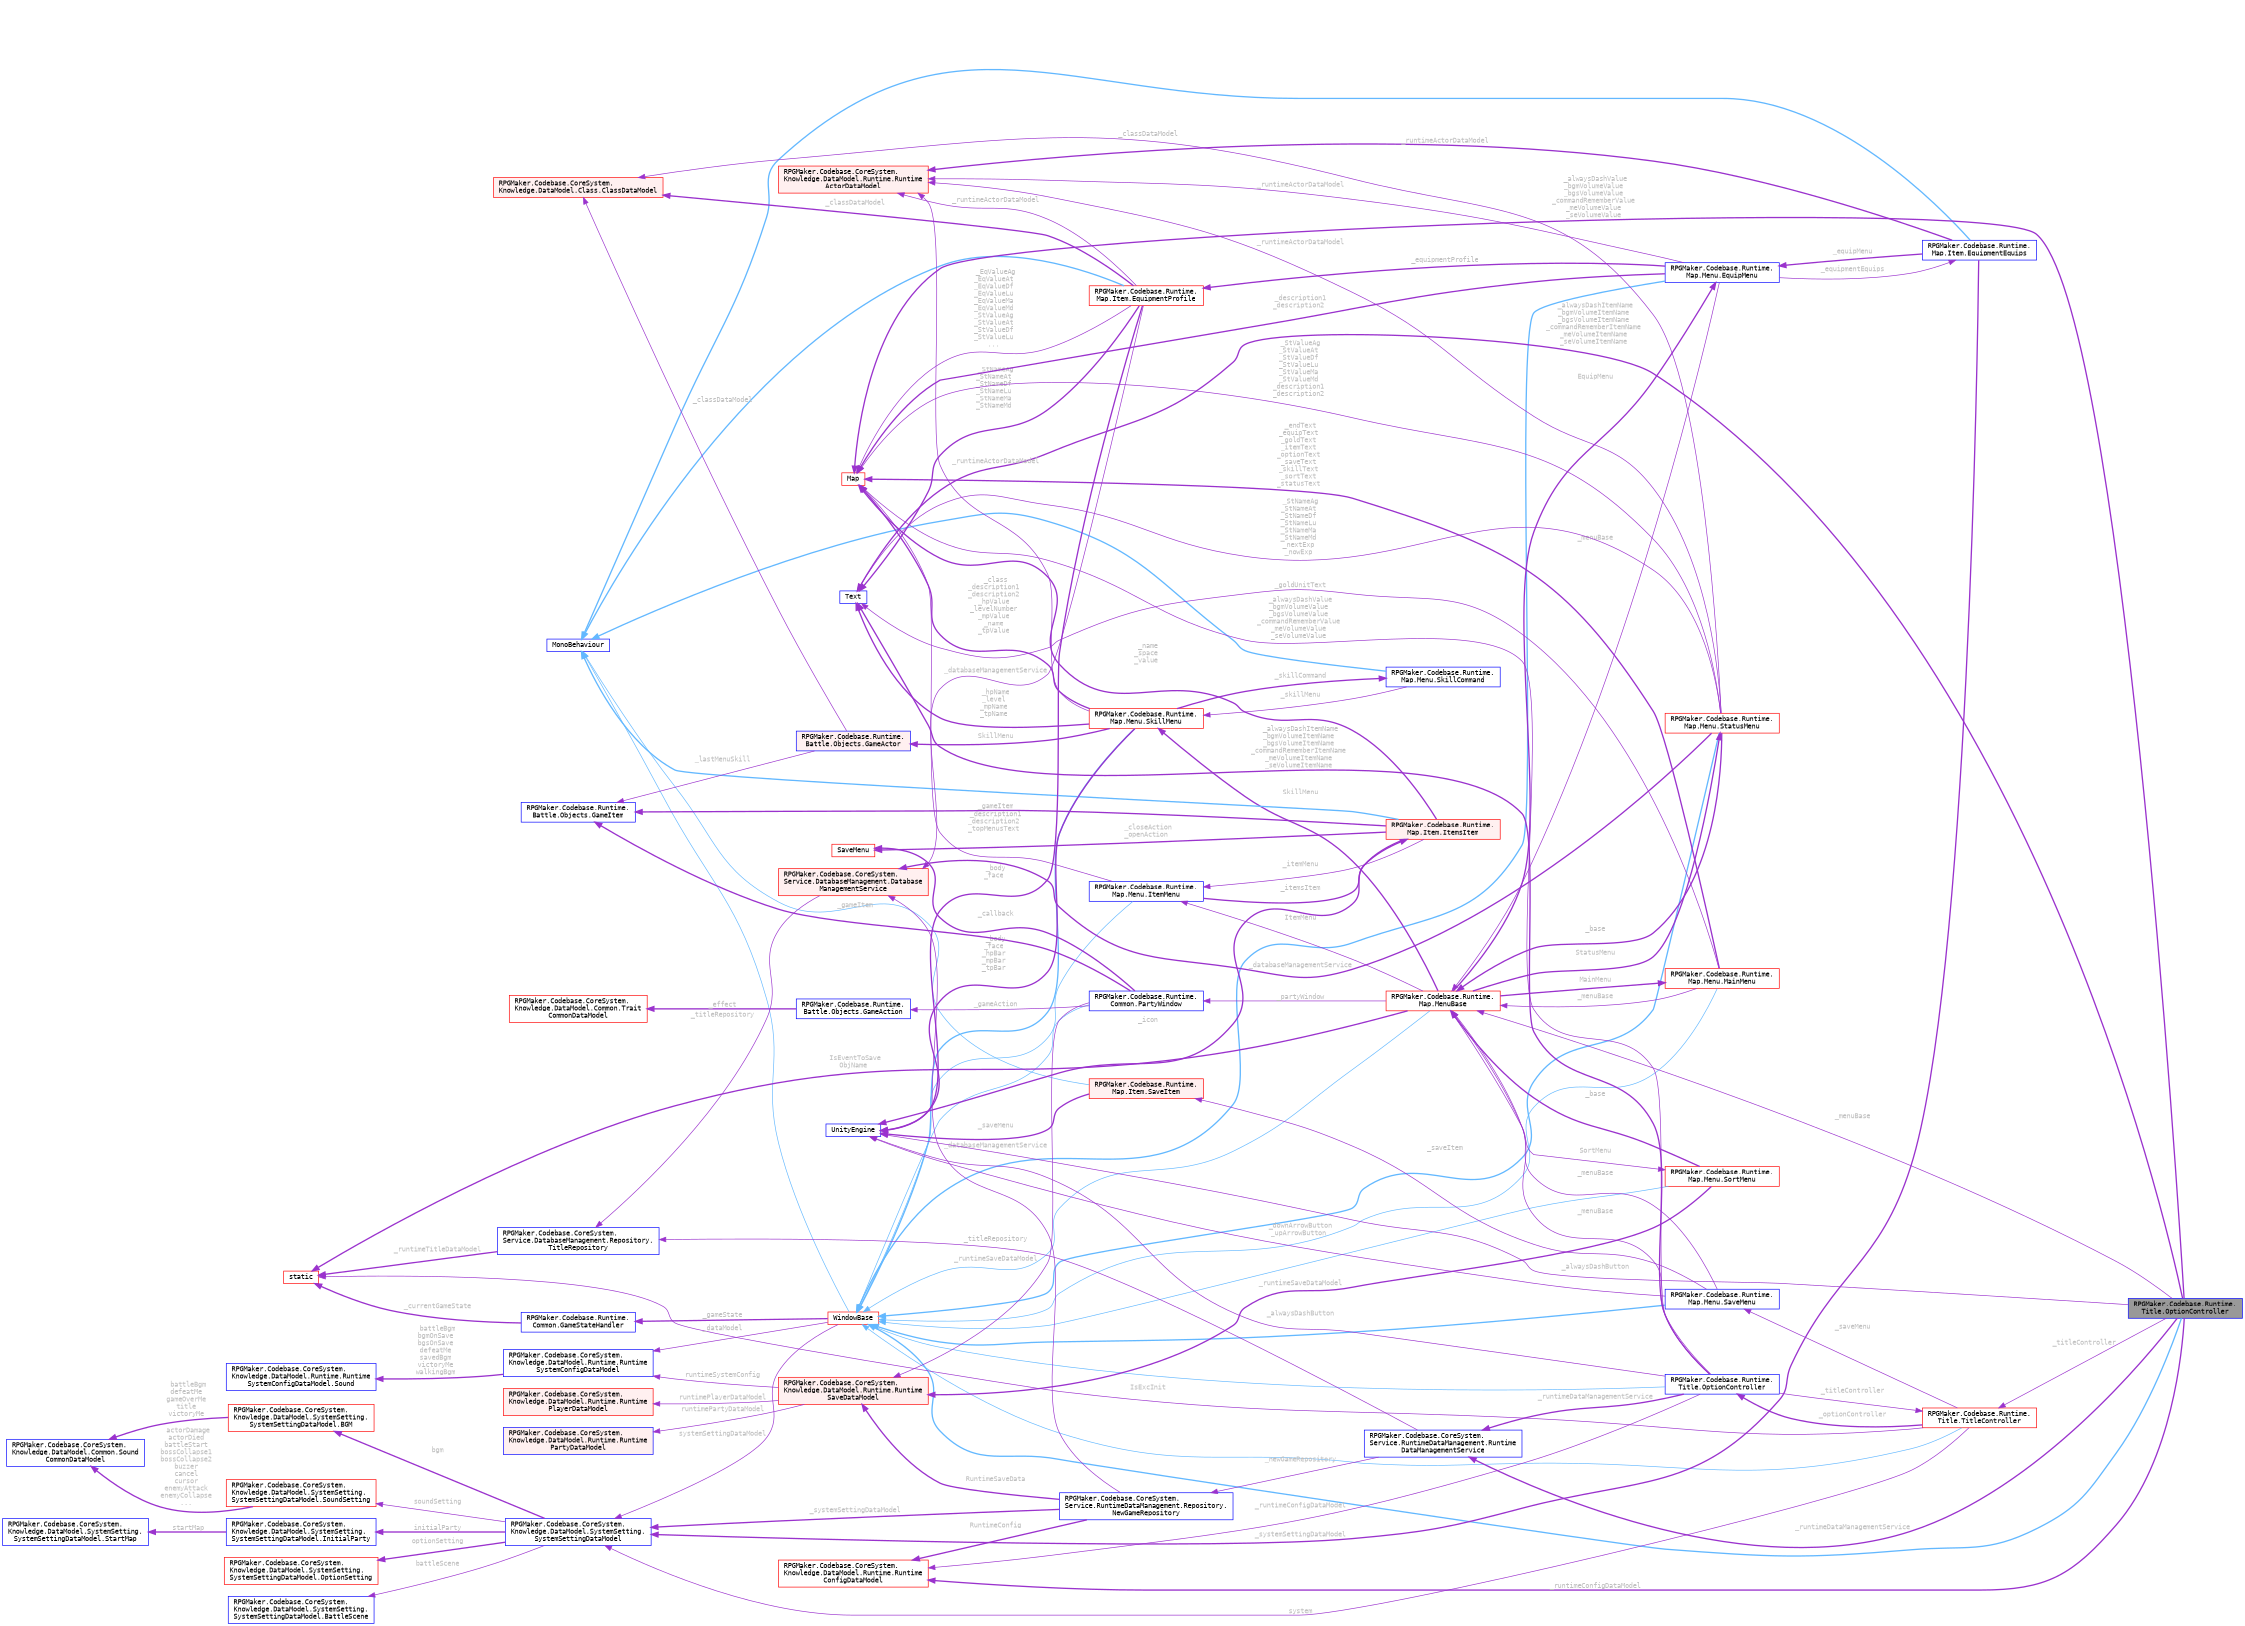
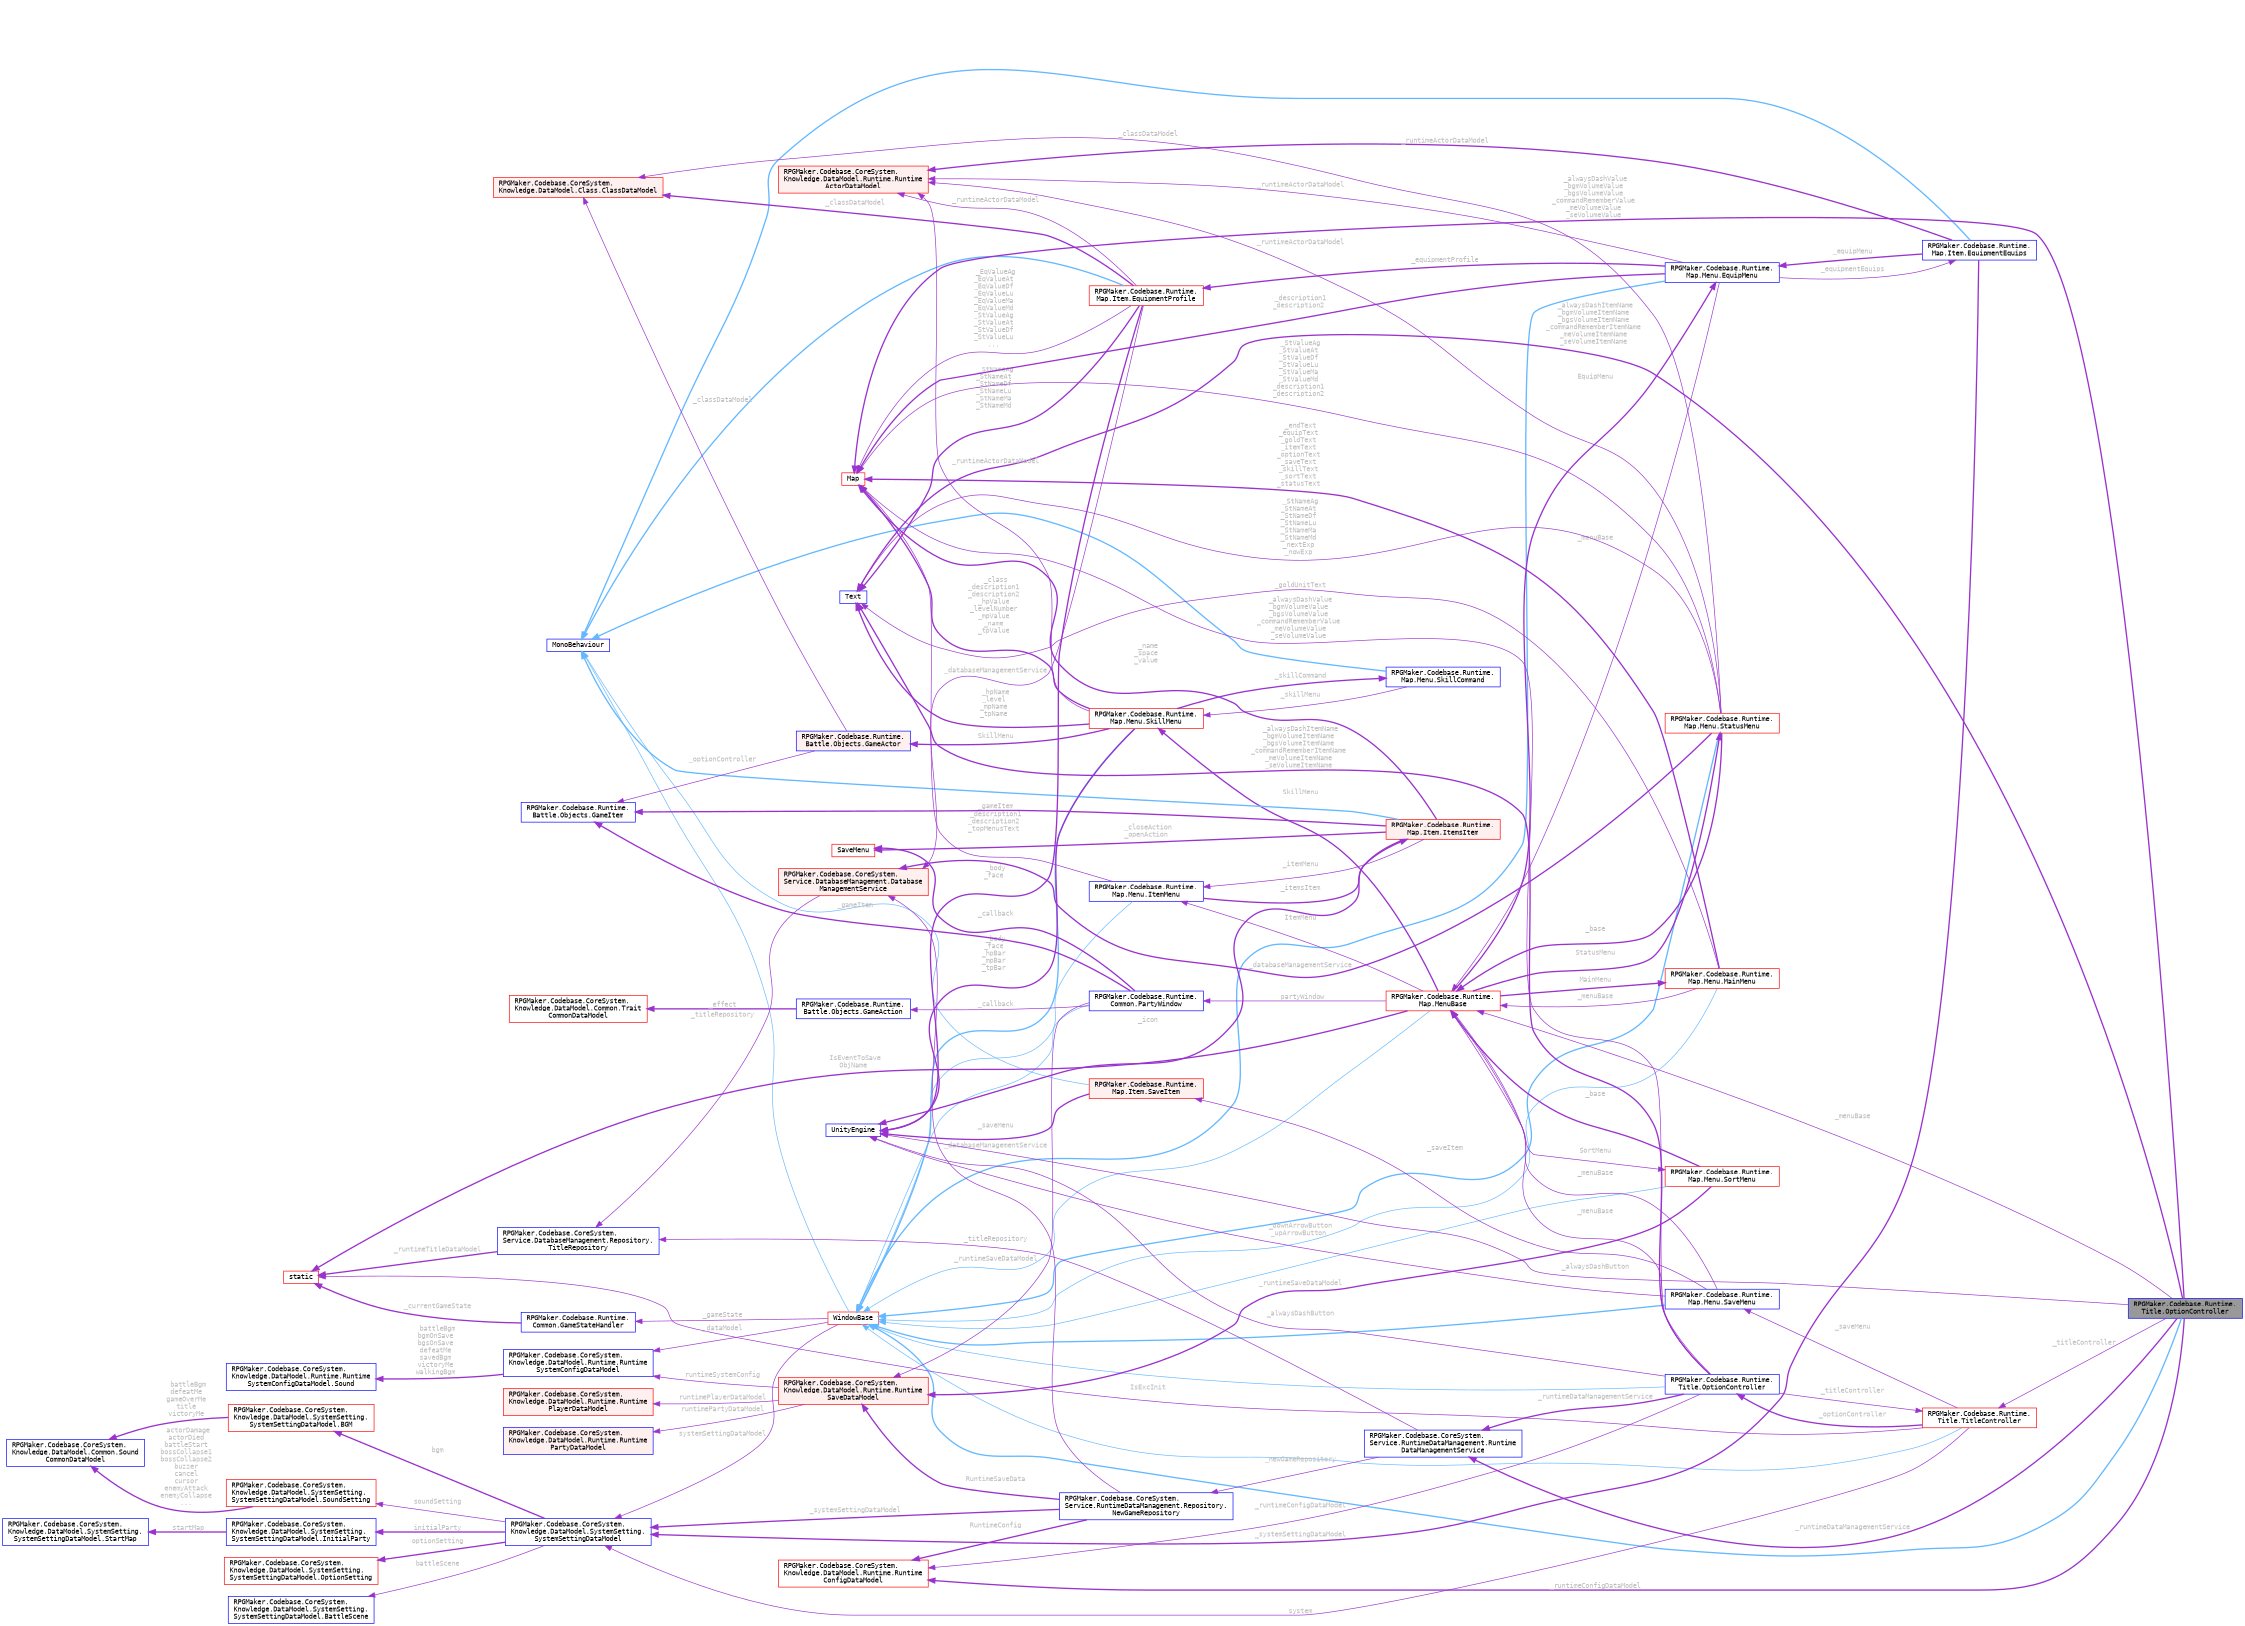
(721, 760) -> (721, 760)
(994, 1005) -> (994, 1005)
(735, 1320) -> (735, 1320)
